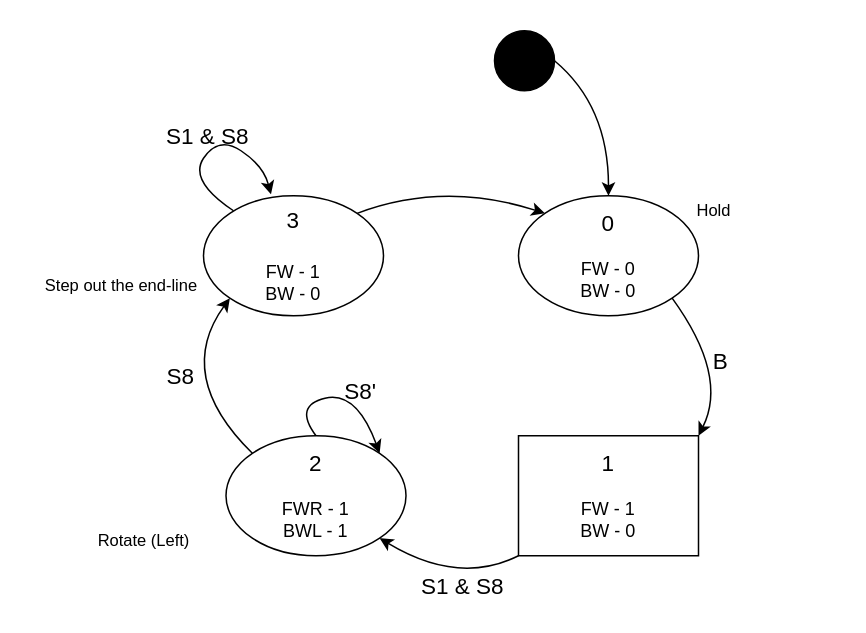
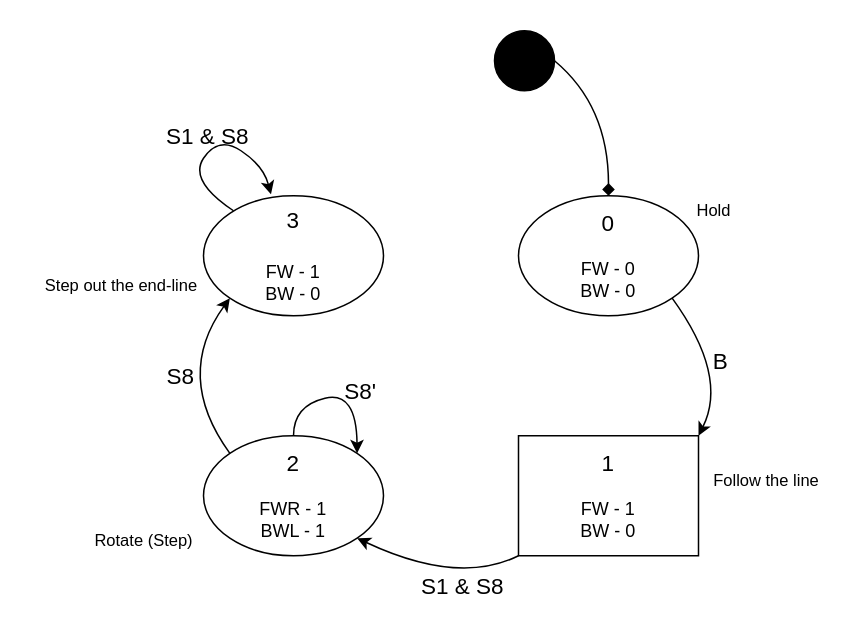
(608, 184) -> (608, 183)
(446, 196) -> none
none -> (766, 481)
(316, 496) -> (293, 496)
(144, 541) -> (144, 541)
